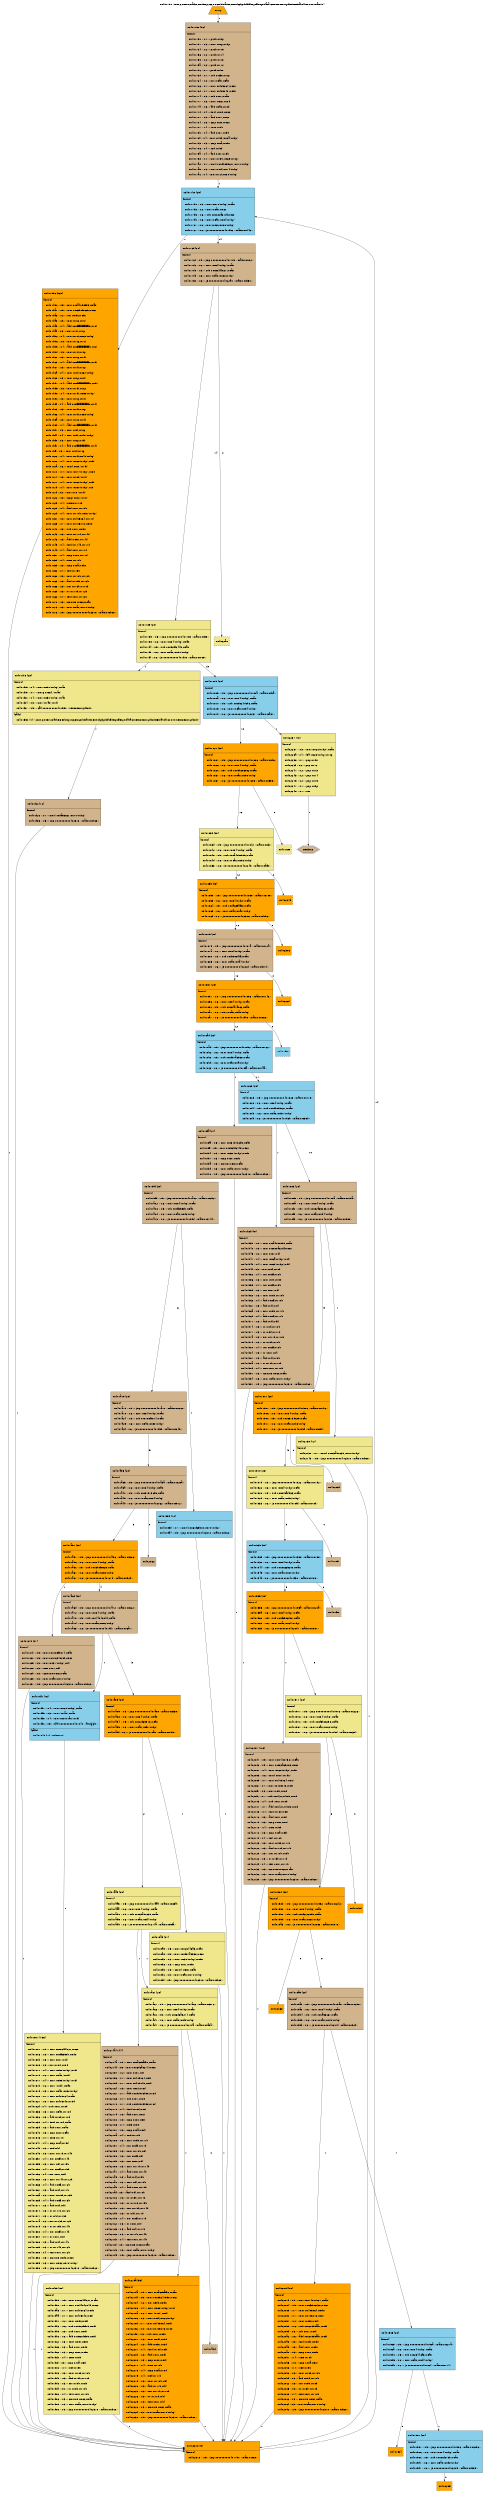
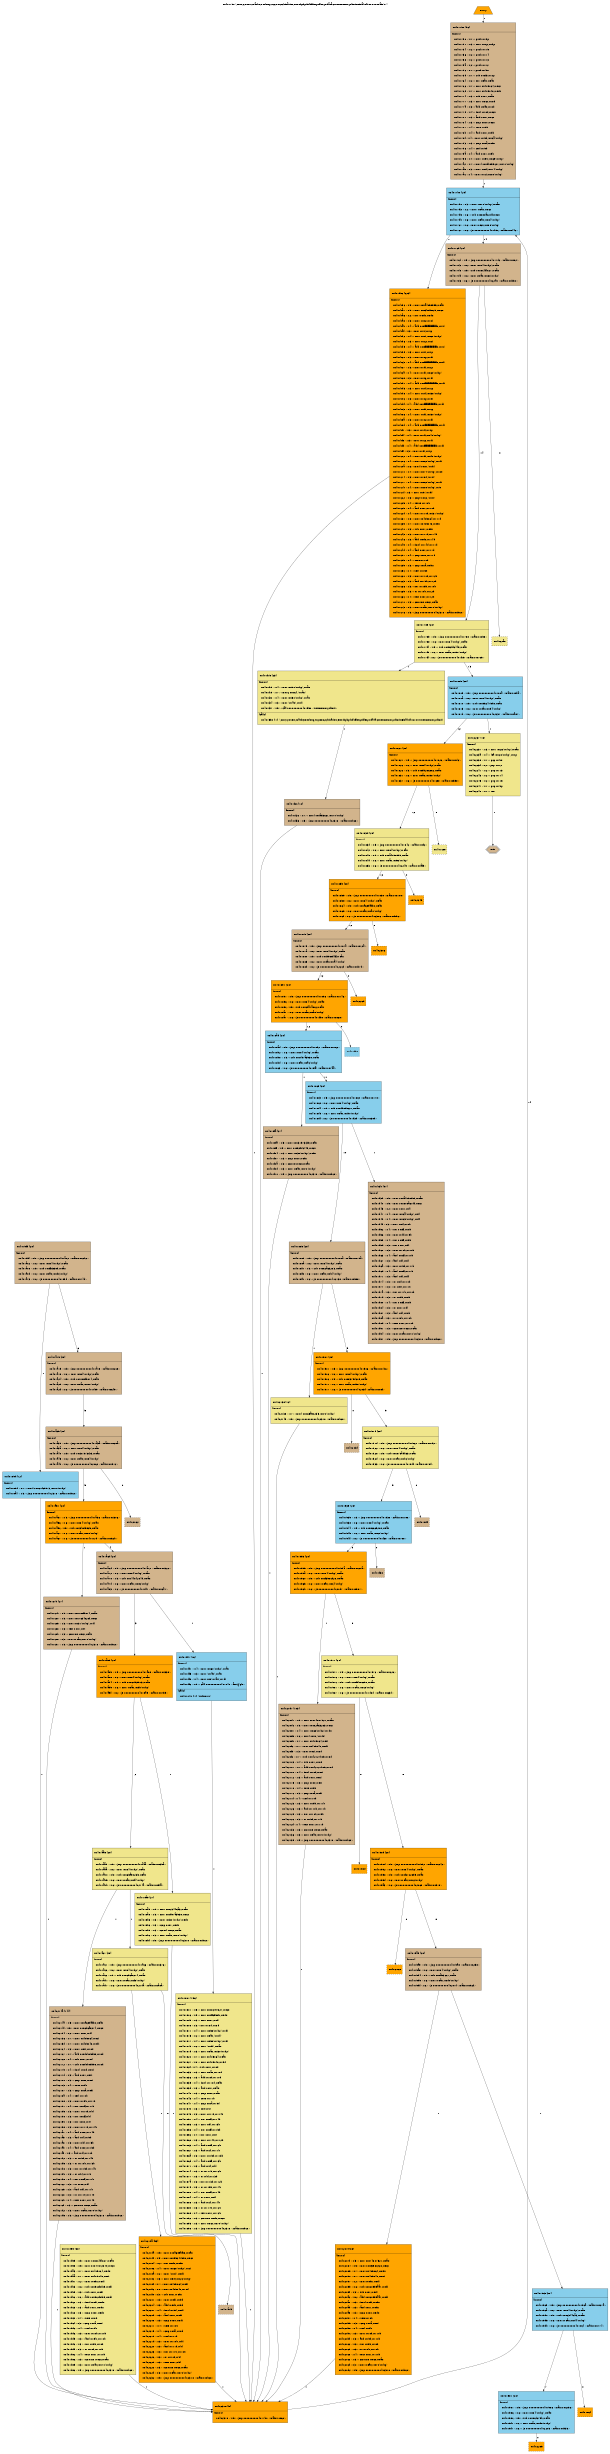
(308, 850) -> (493, 850)
(241, 1915) -> none
